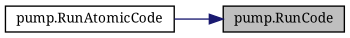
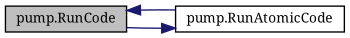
none -> (144, 28)
